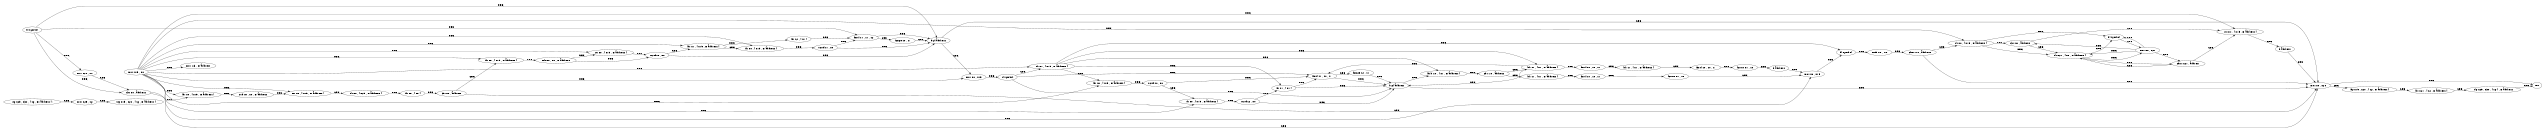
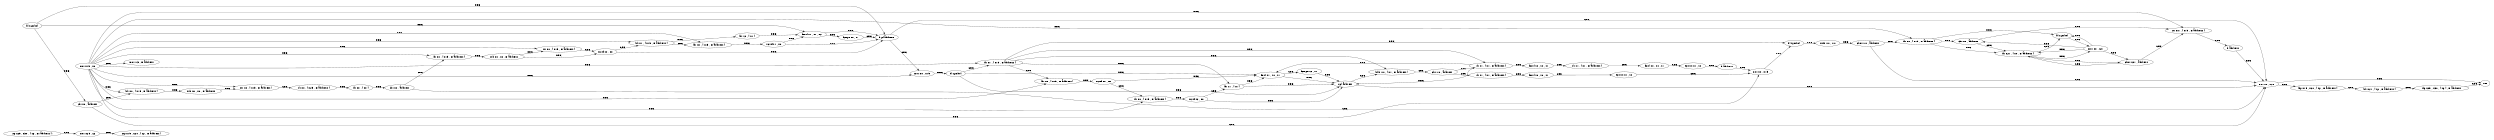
(1473, 72) -> (1421, 71)
(85, 73) -> none
